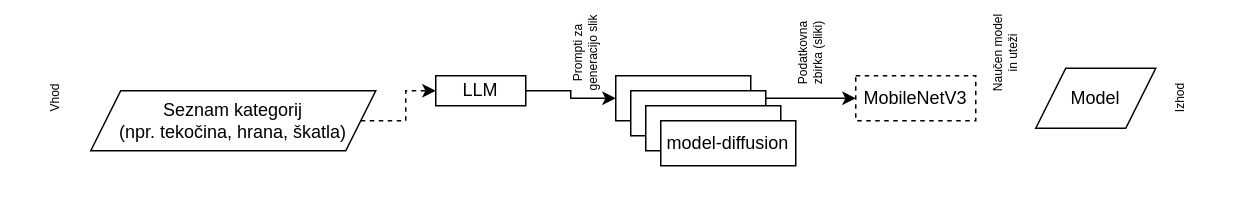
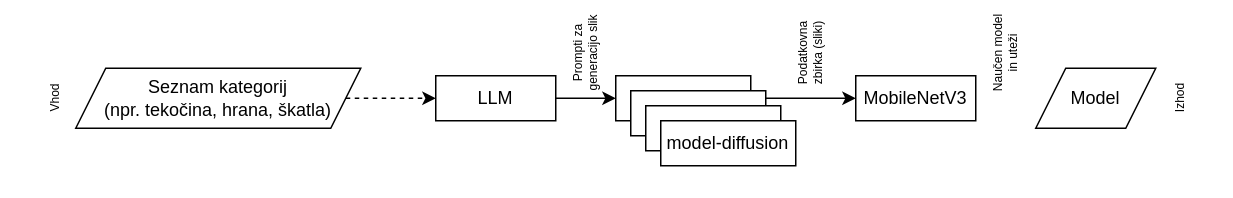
(481, 91) -> (496, 98)
(916, 98) -> (916, 98)
(233, 121) -> (218, 98)
